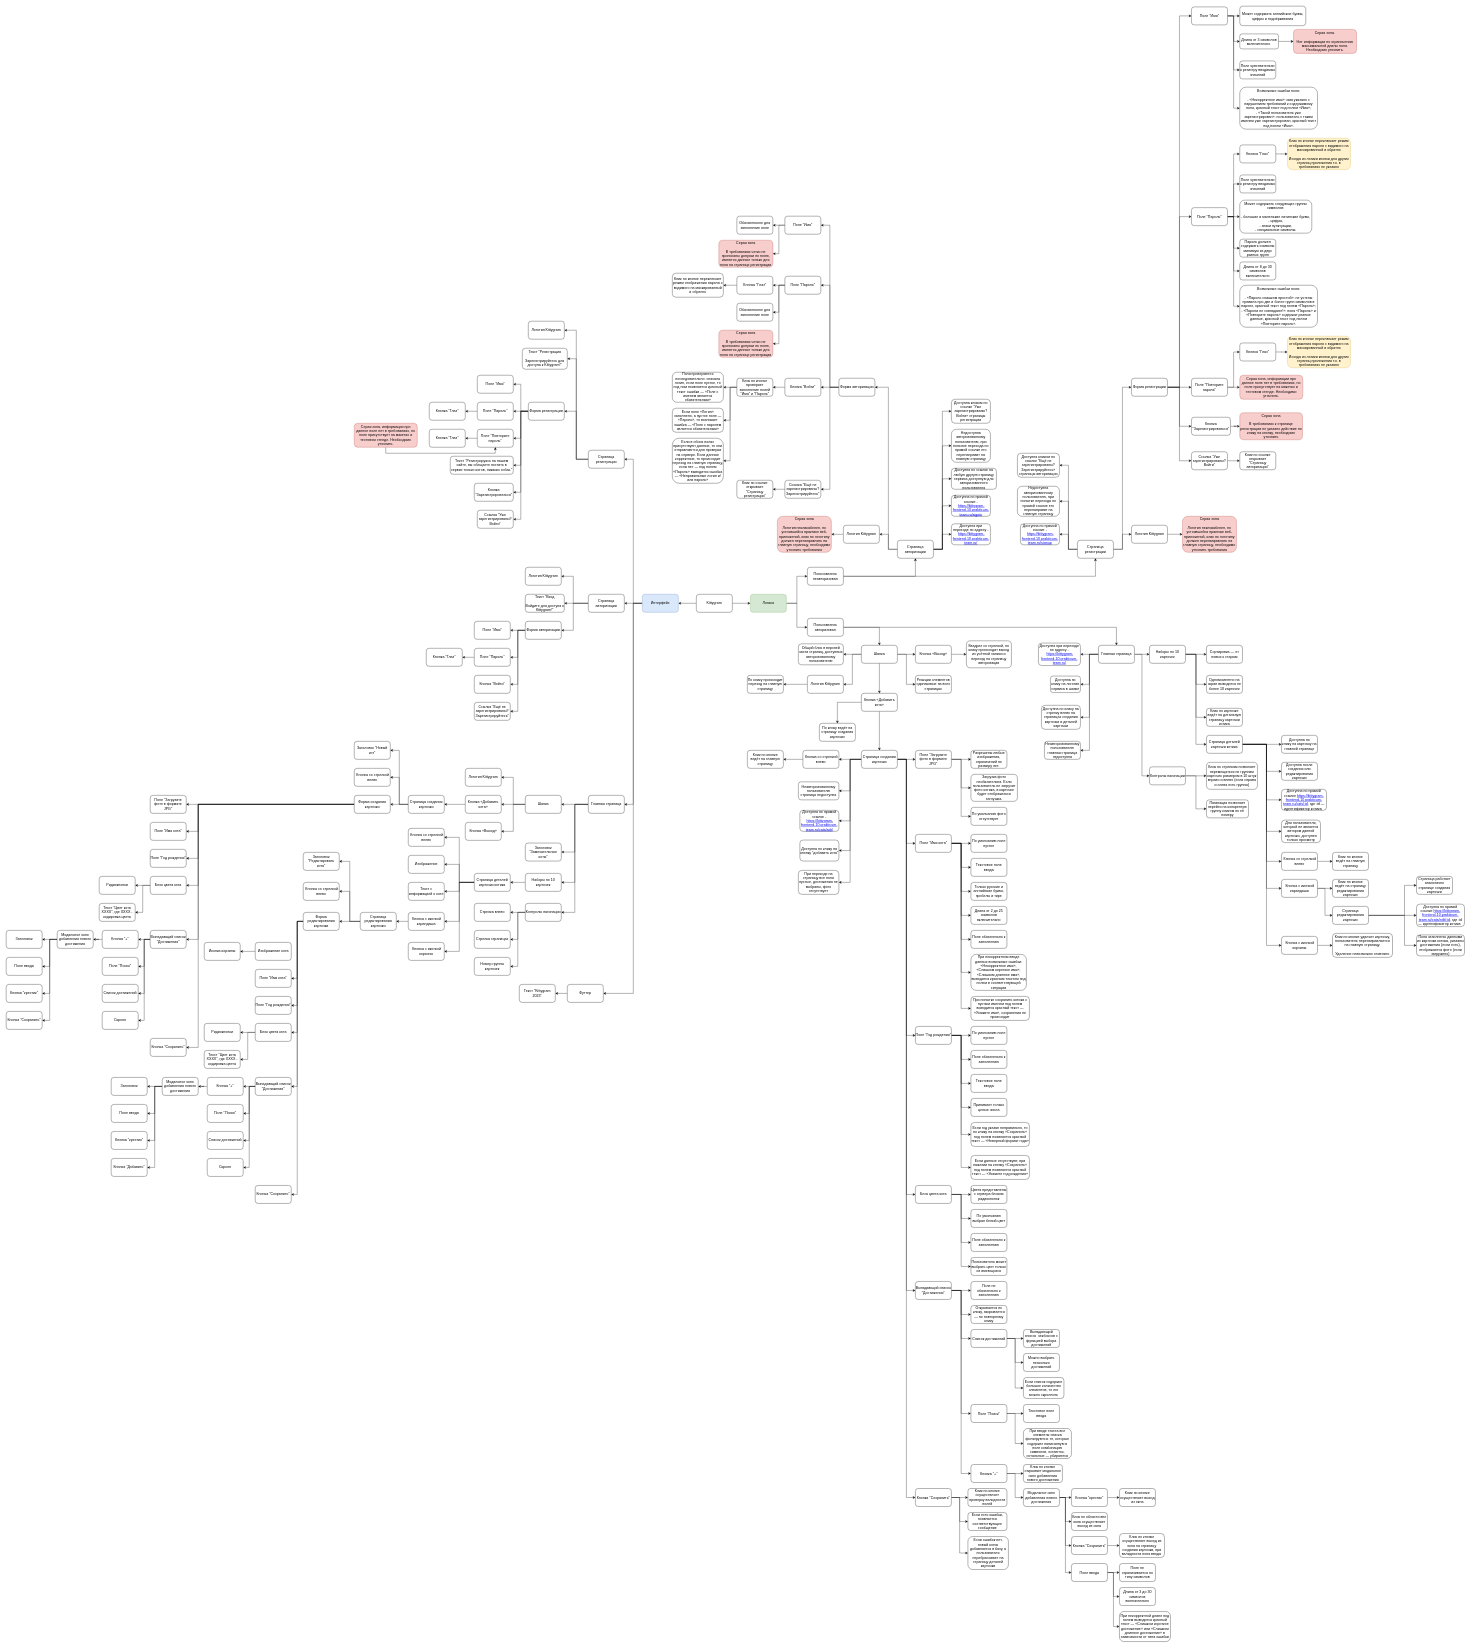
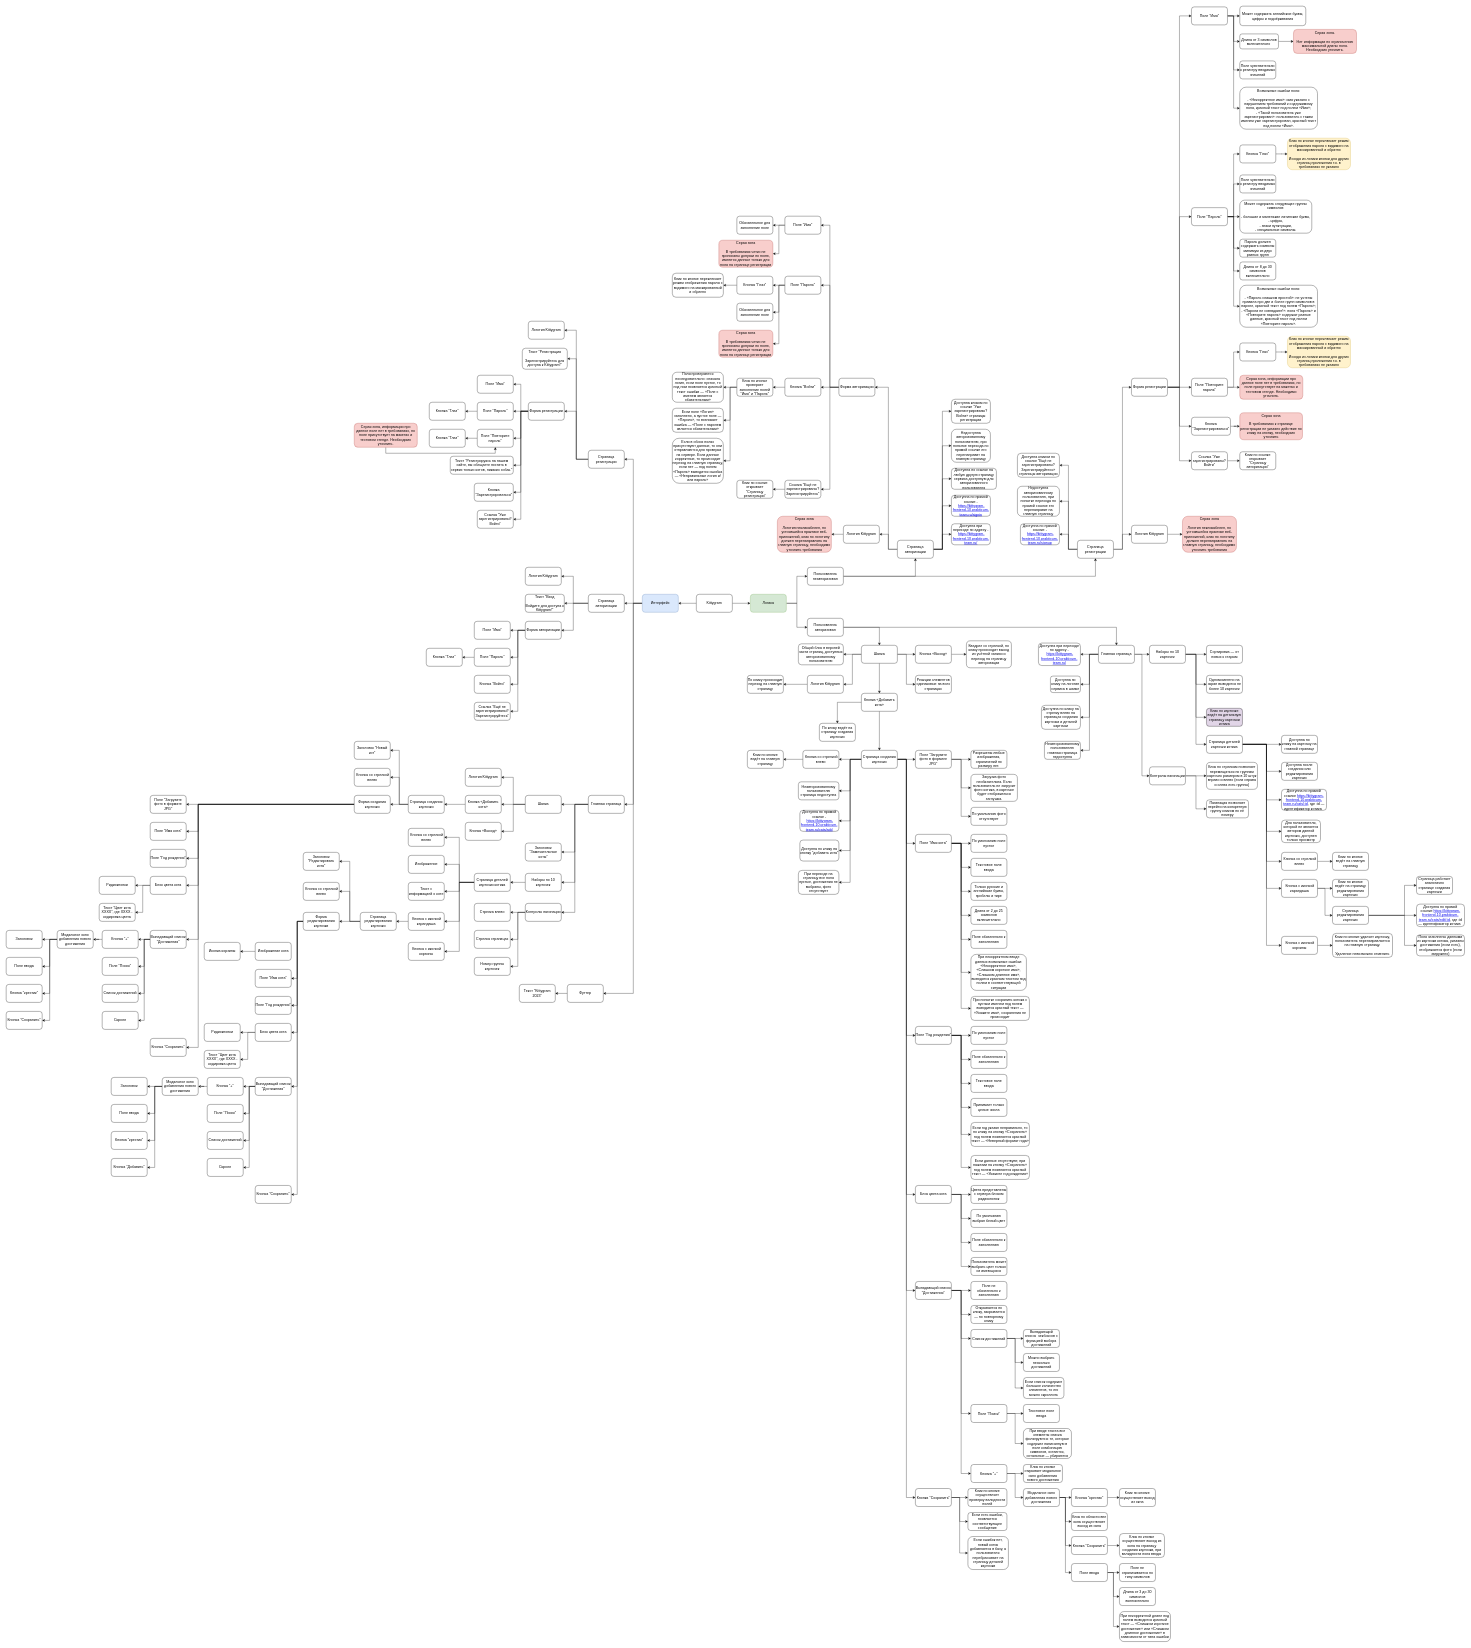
(1224, 717) -> (1224, 717)
